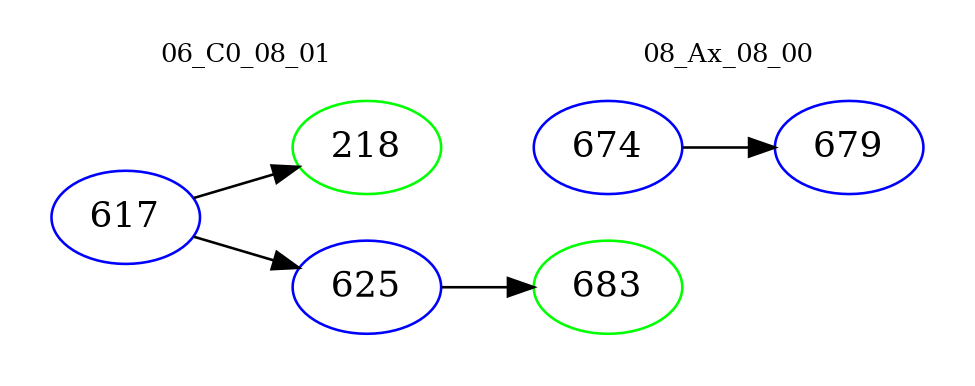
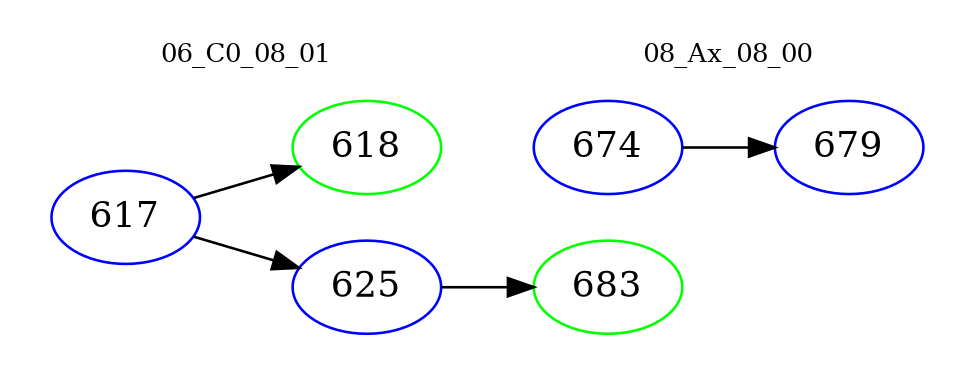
(367, 147) -> (367, 147)
